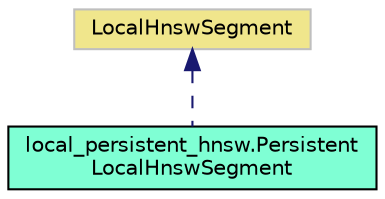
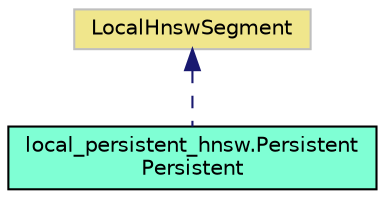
(192, 158) -> (192, 158)
